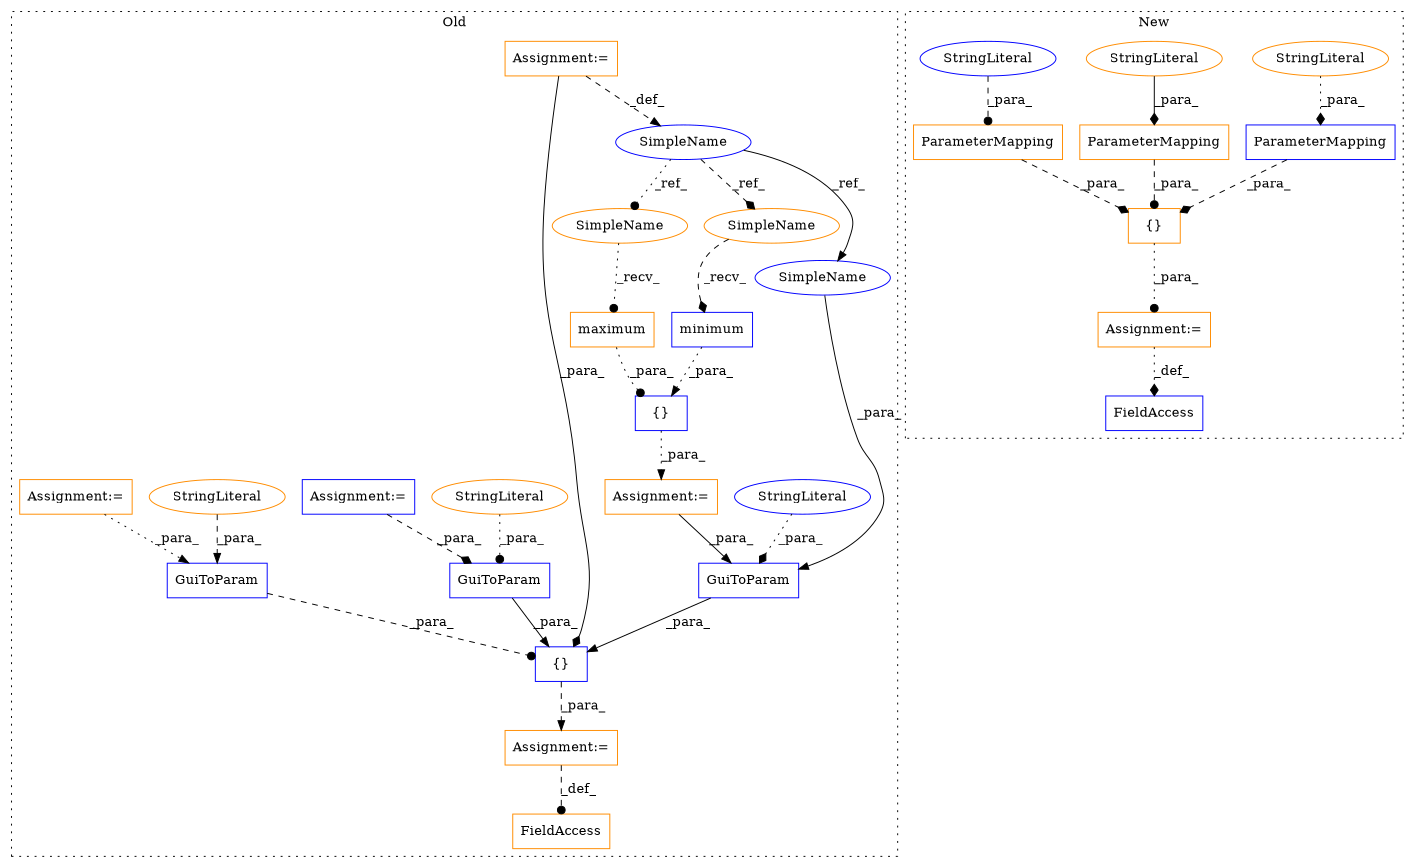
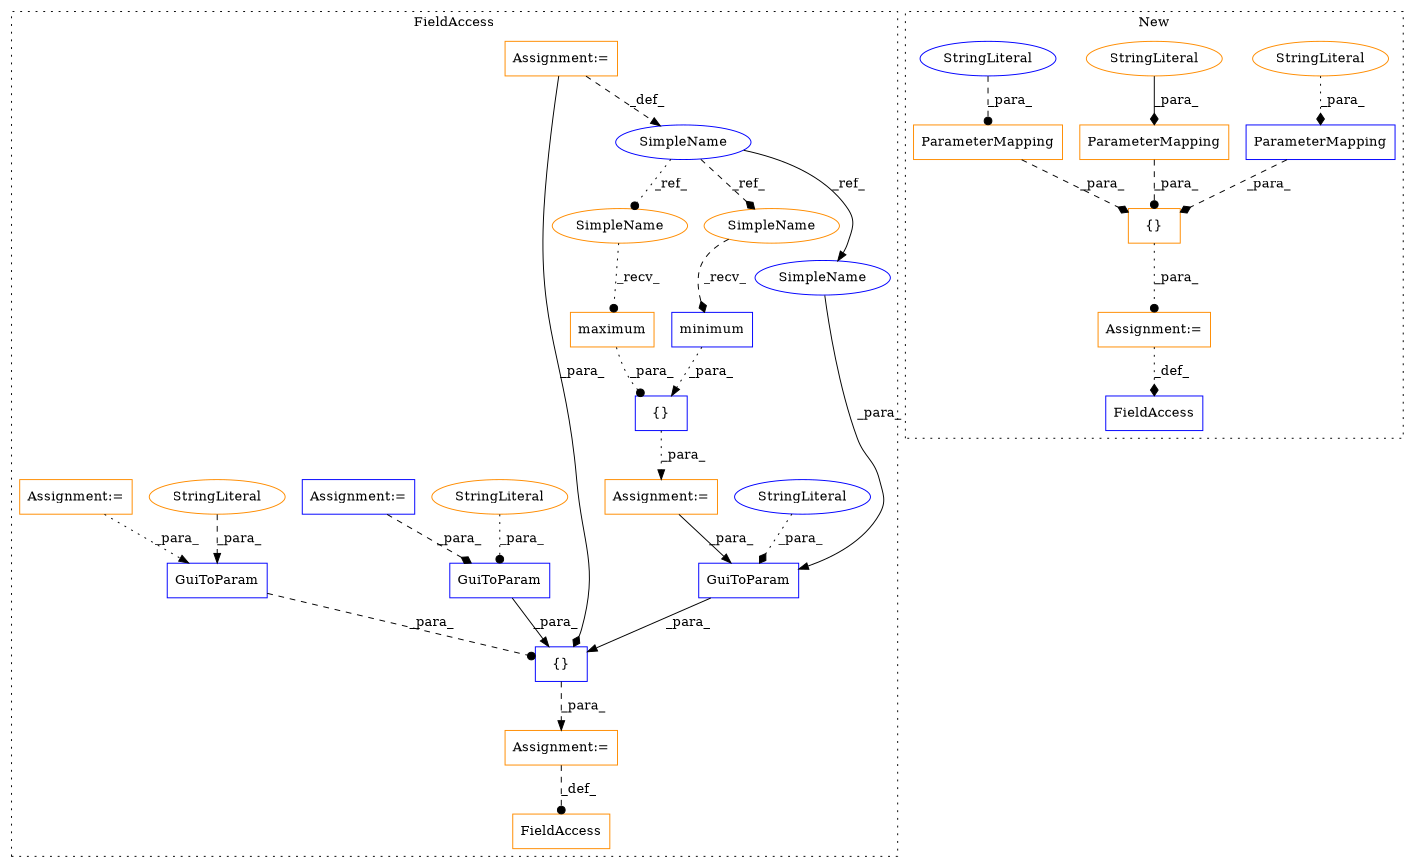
(455, 23) -> (455, 23)
